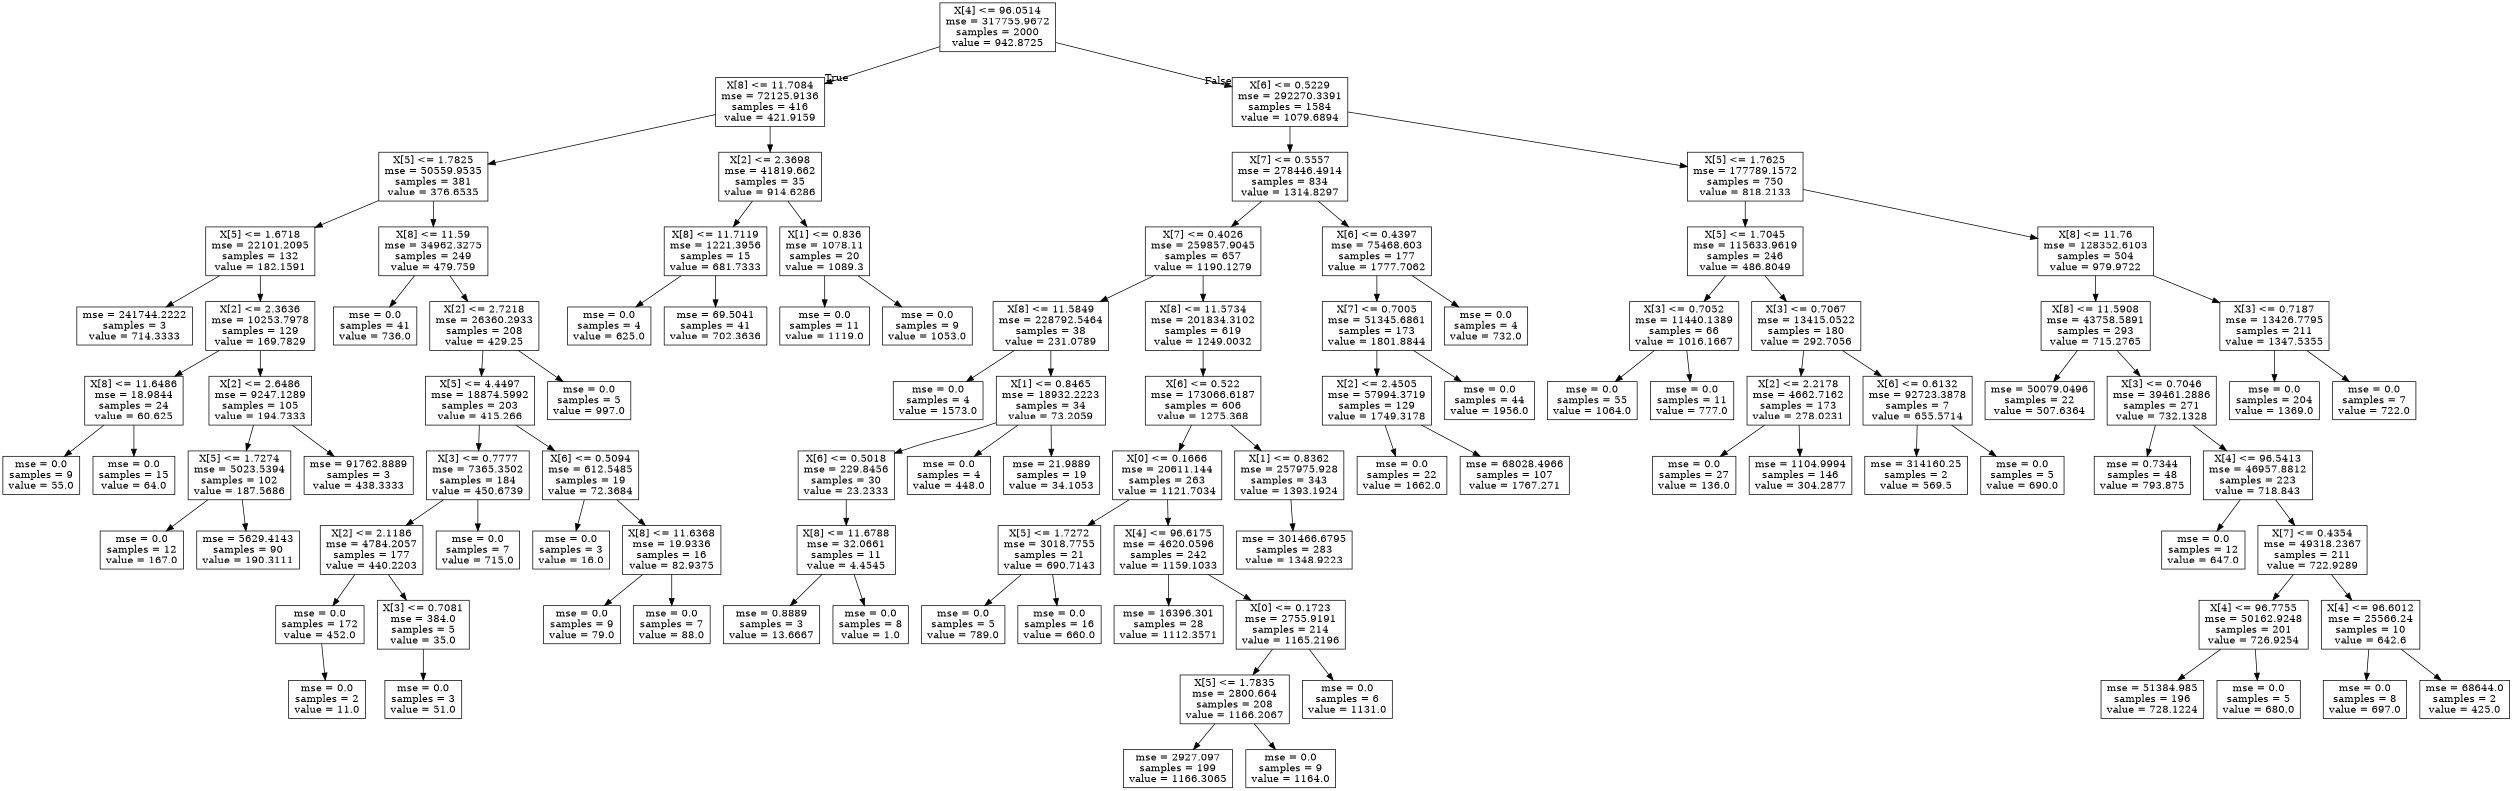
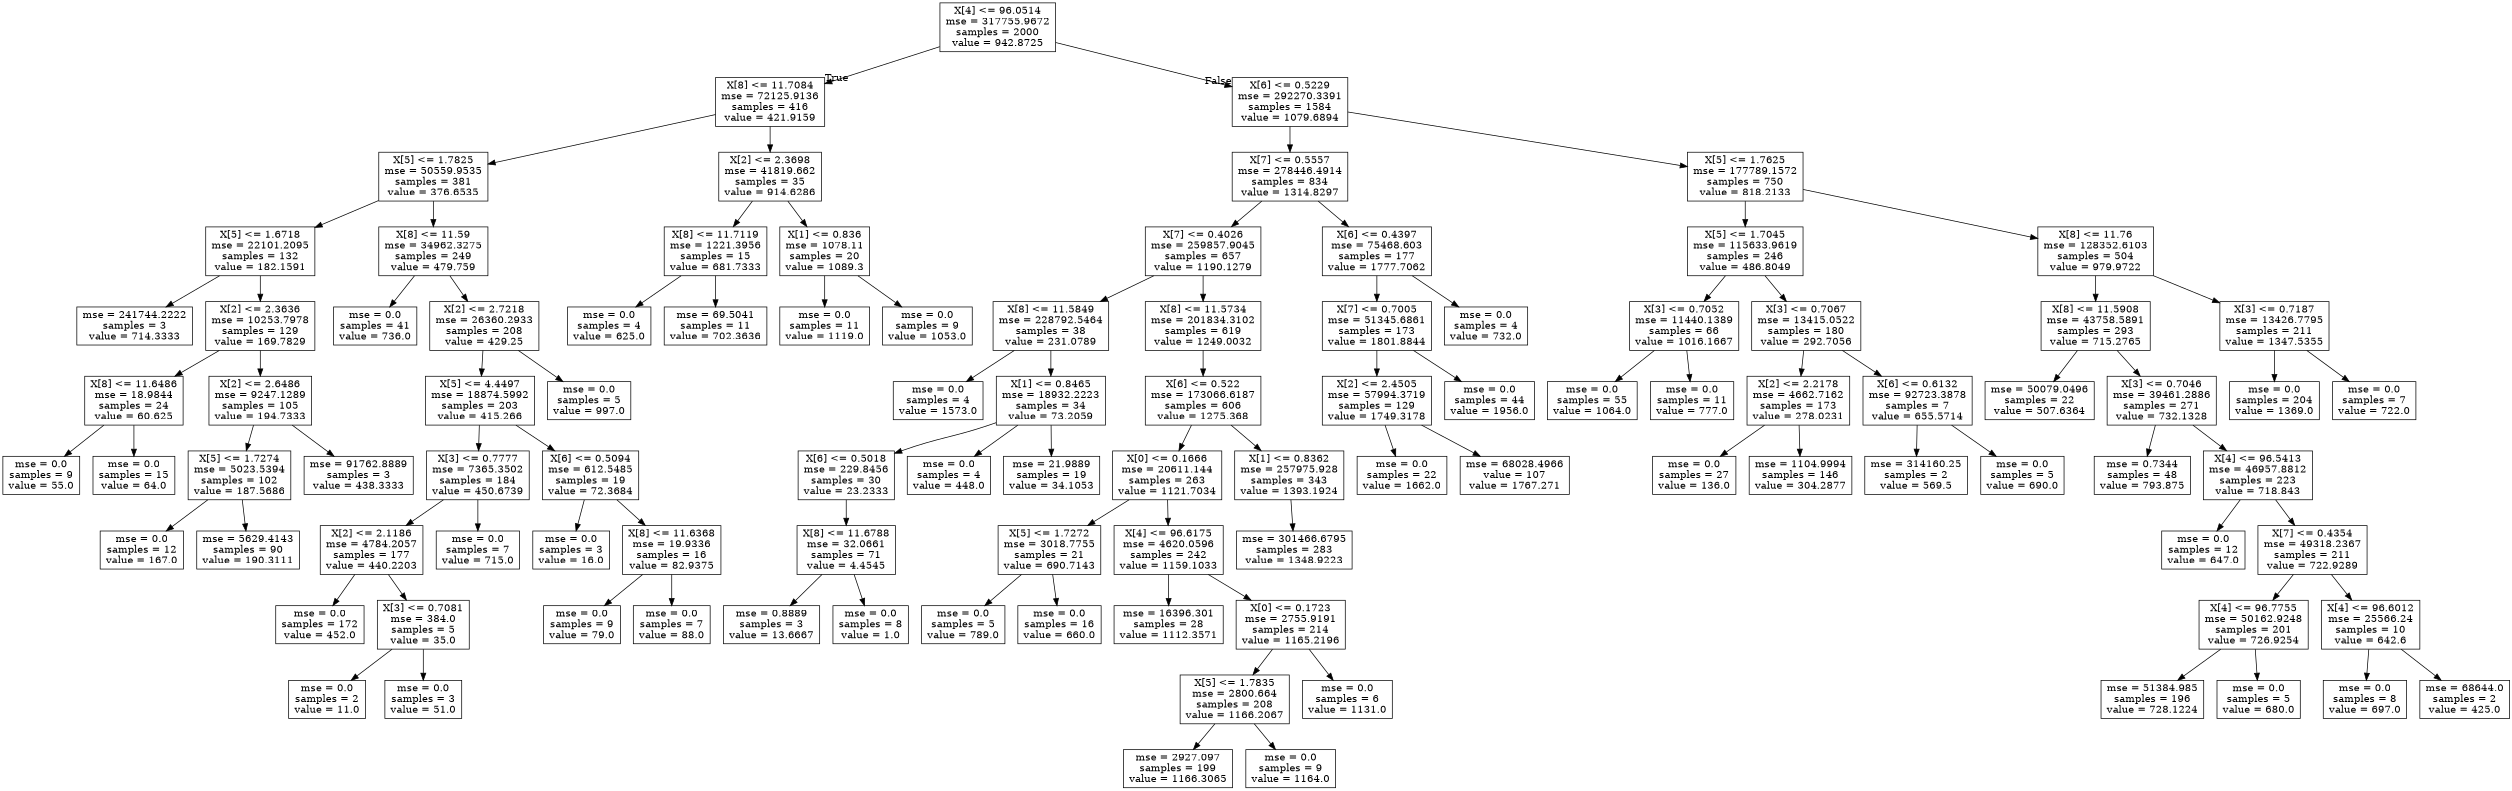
(716, 326) -> (716, 326)
(1515, 475) -> (1515, 475)
(846, 550) -> (846, 550)
(323, 658) -> (375, 662)
